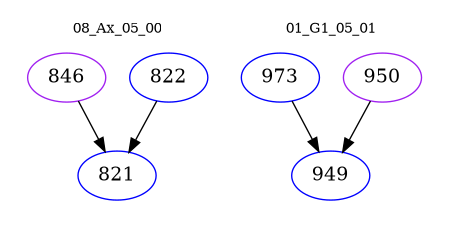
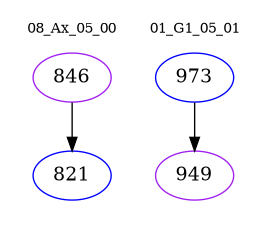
(169, 78) -> none
(382, 78) -> none
(331, 176) -> (195, 176)
